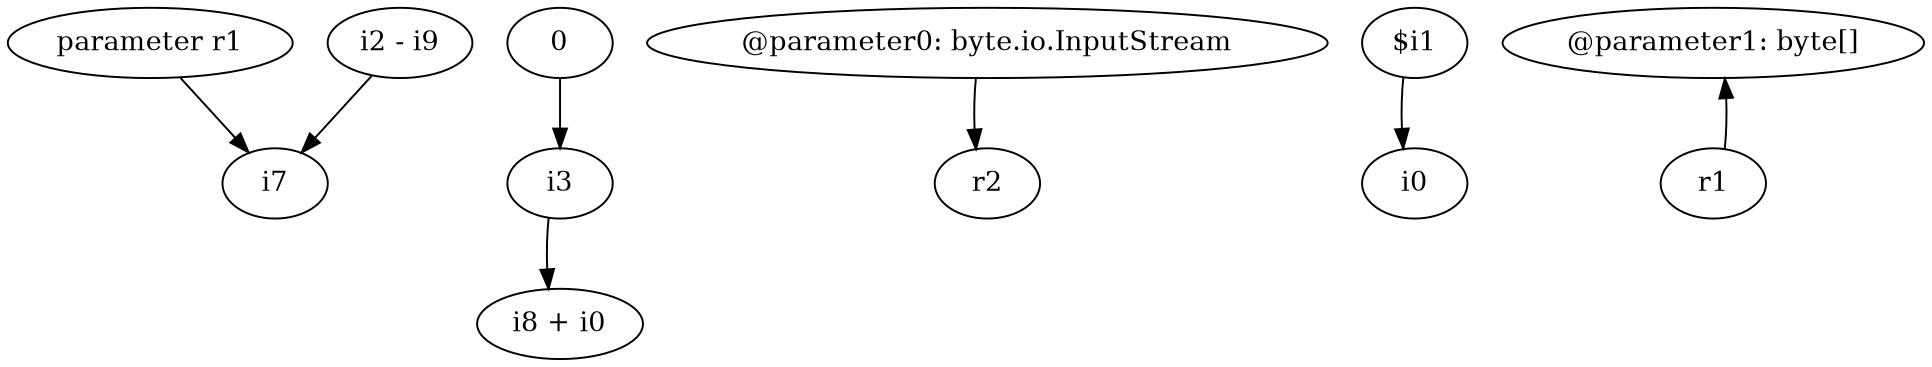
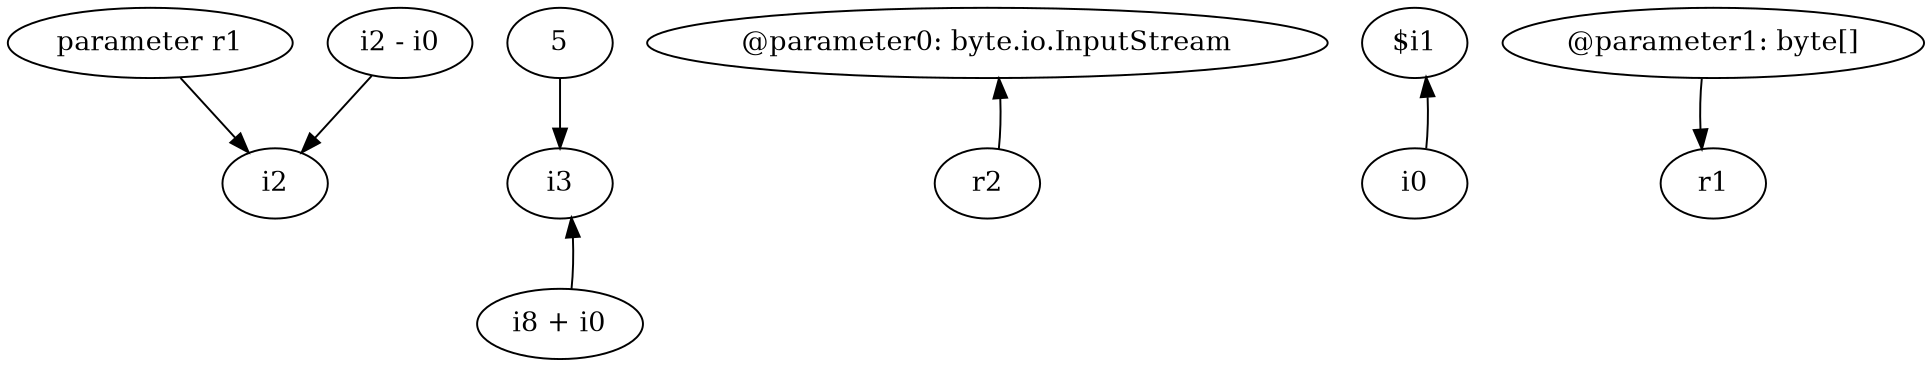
(400, 43) -> (400, 43)
(560, 43) -> (560, 43)
(1402, 103) -> (1428, 123)
(974, 104) -> (1000, 124)
(1726, 124) -> (1700, 104)
(275, 183) -> (275, 183)
(547, 244) -> (573, 263)
